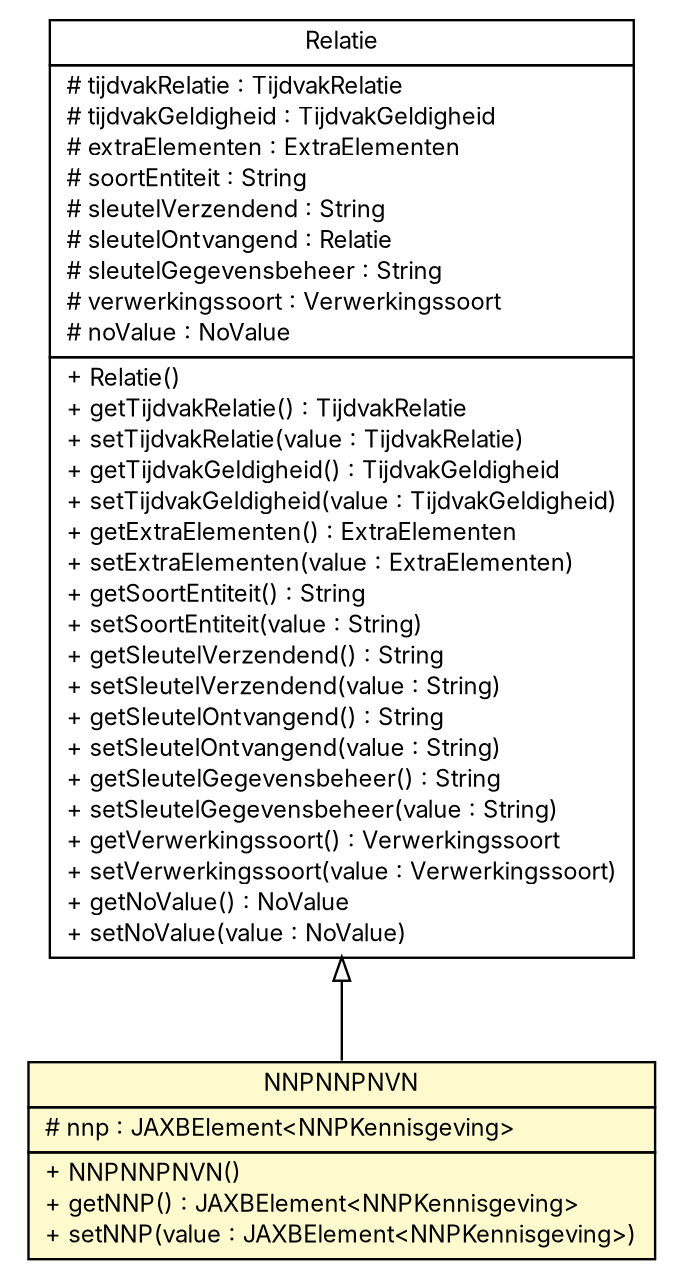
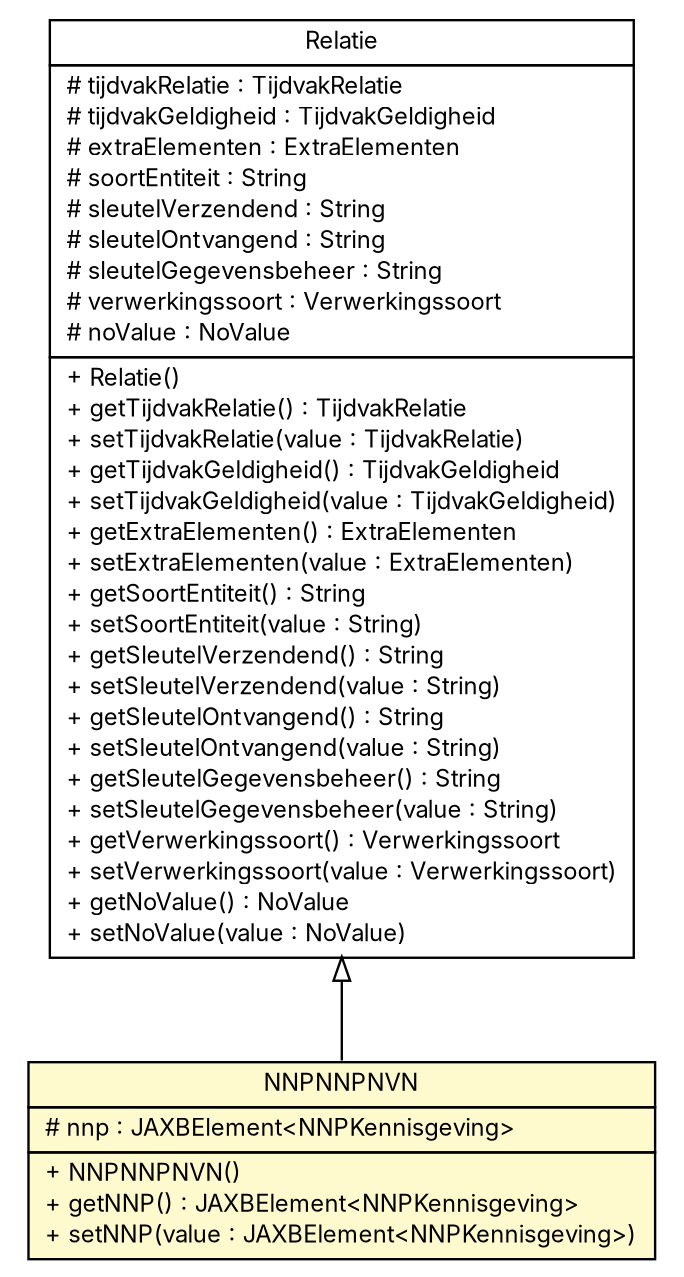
(230, 241) -> (227, 241)
